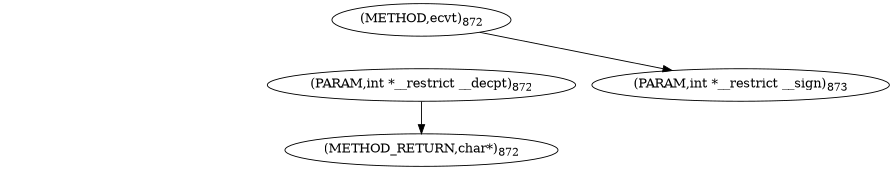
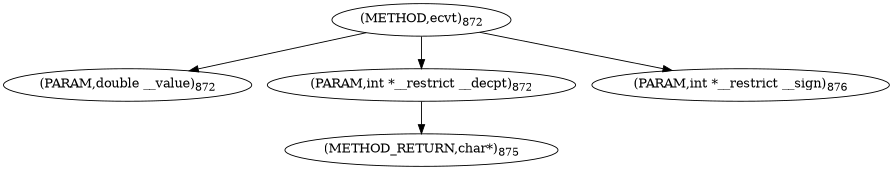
none -> (421, 48)
(837, 84) -> (837, 84)
none -> (128, 85)
(509, 149) -> (509, 149)
